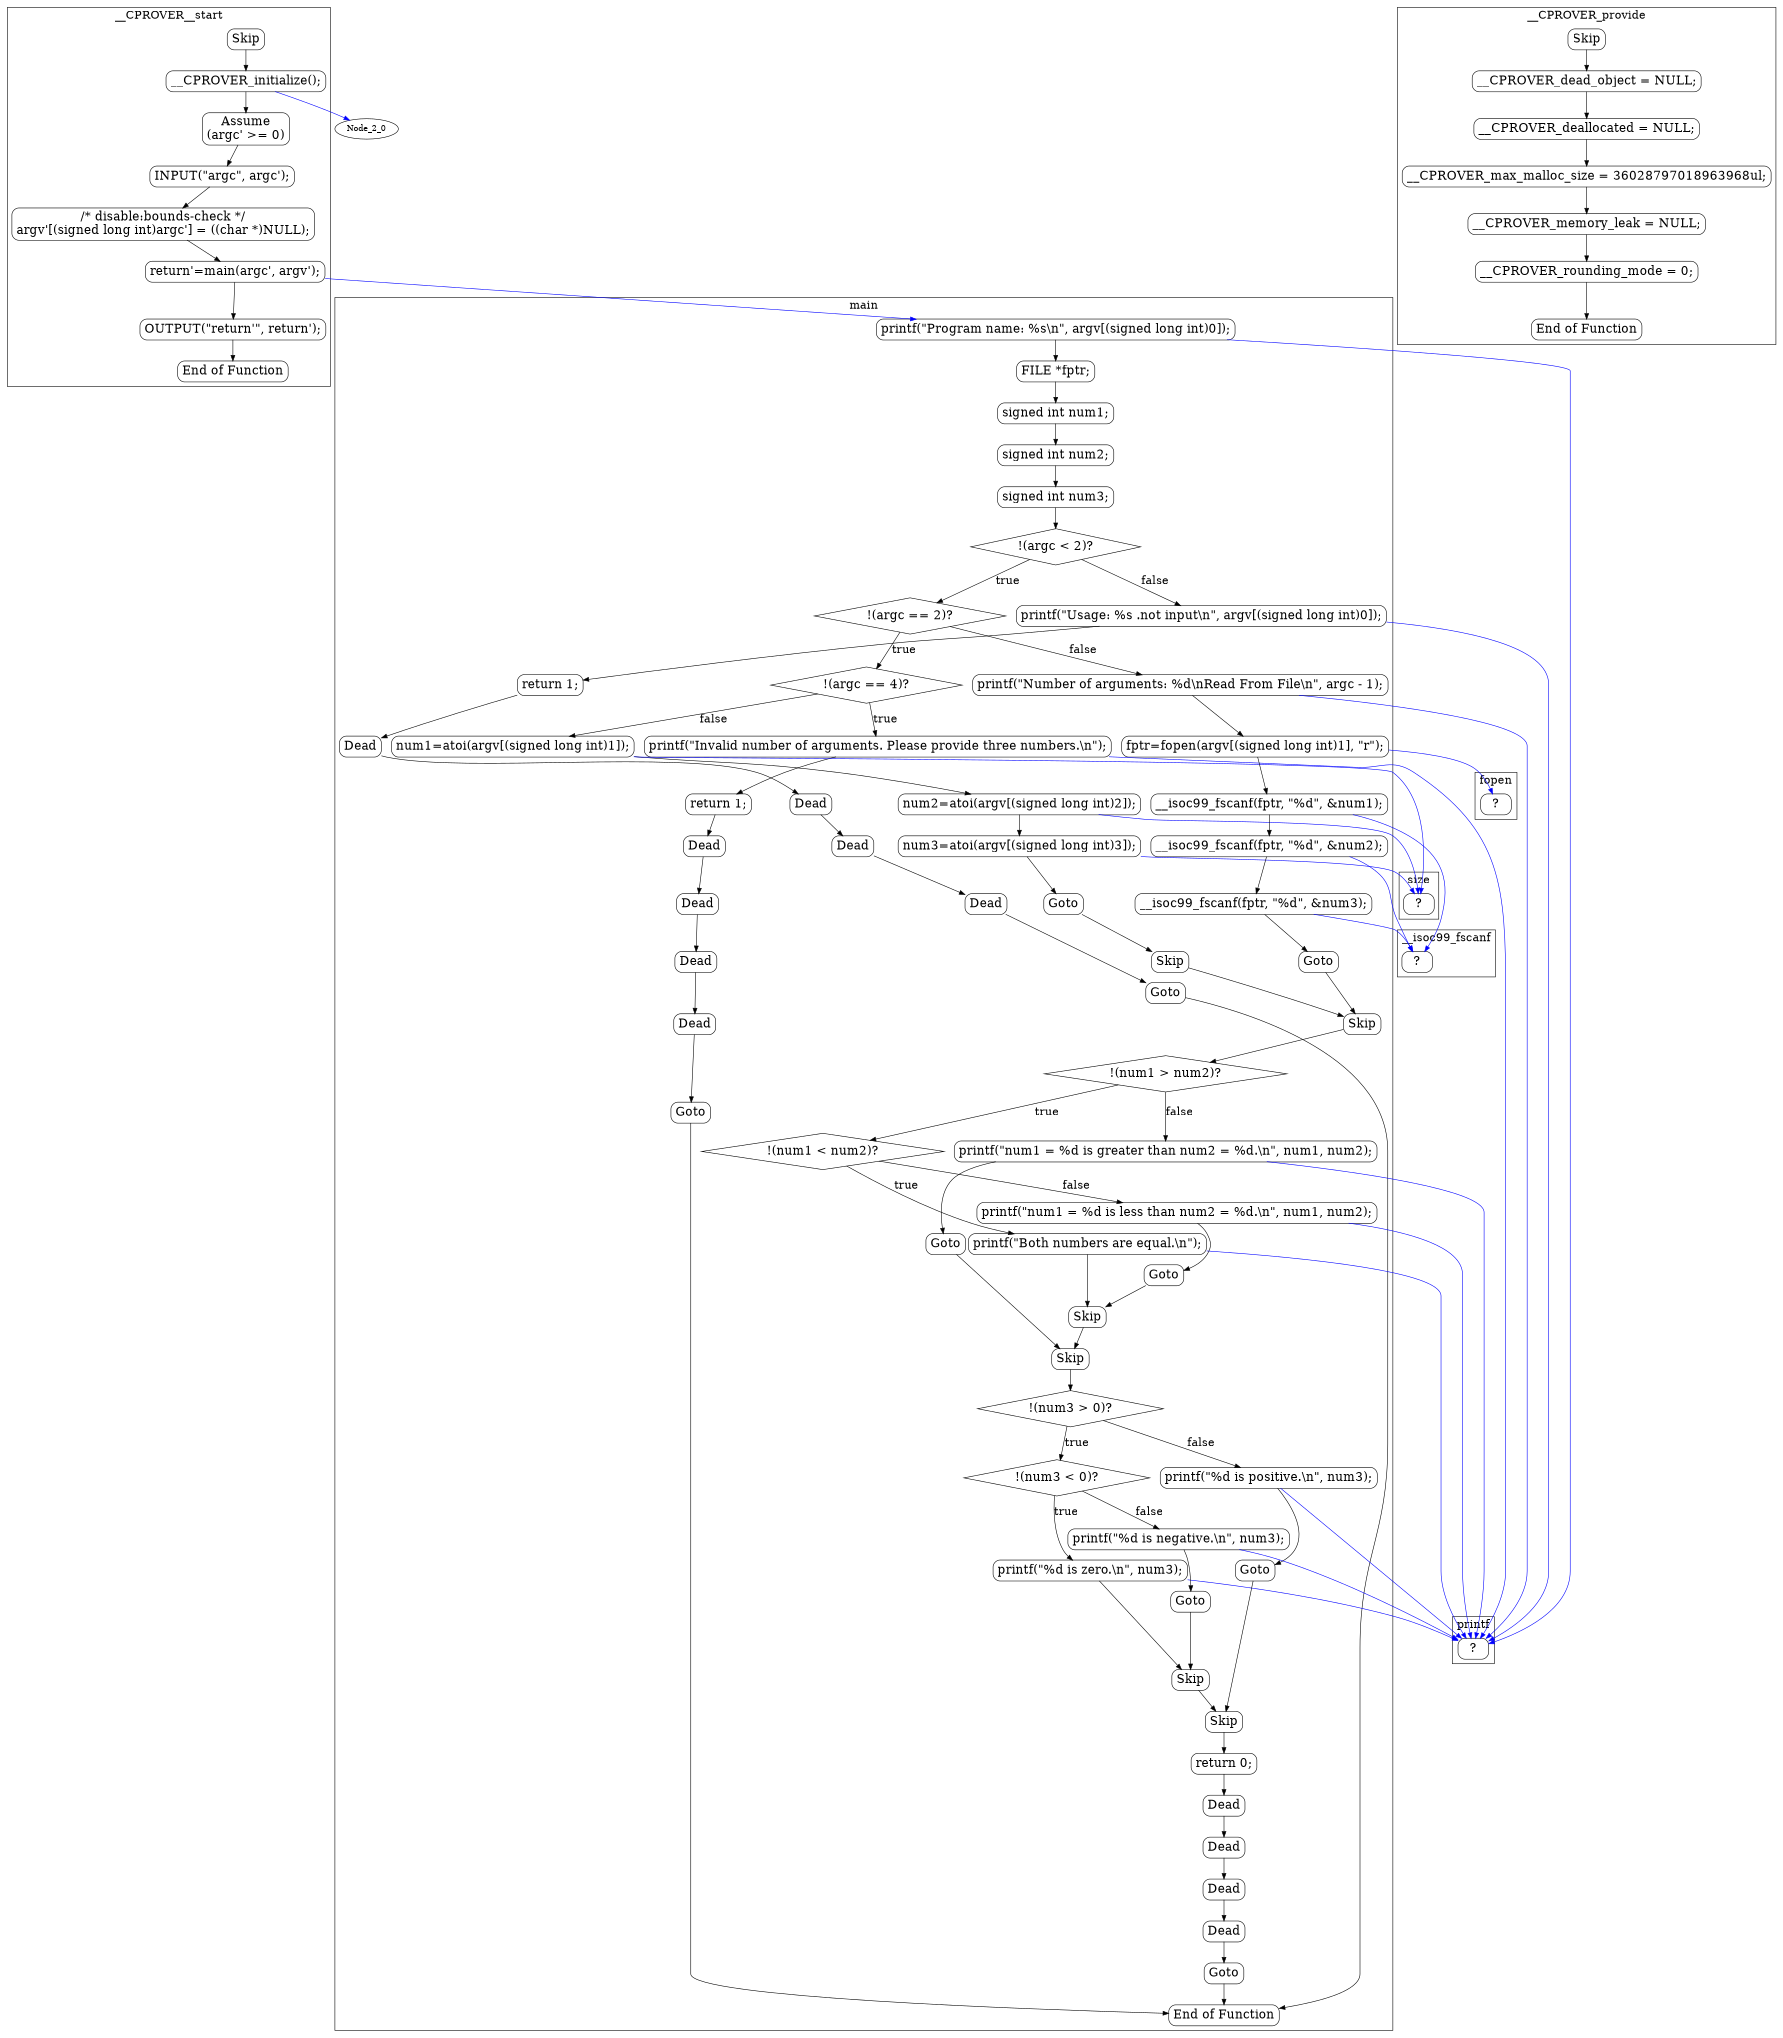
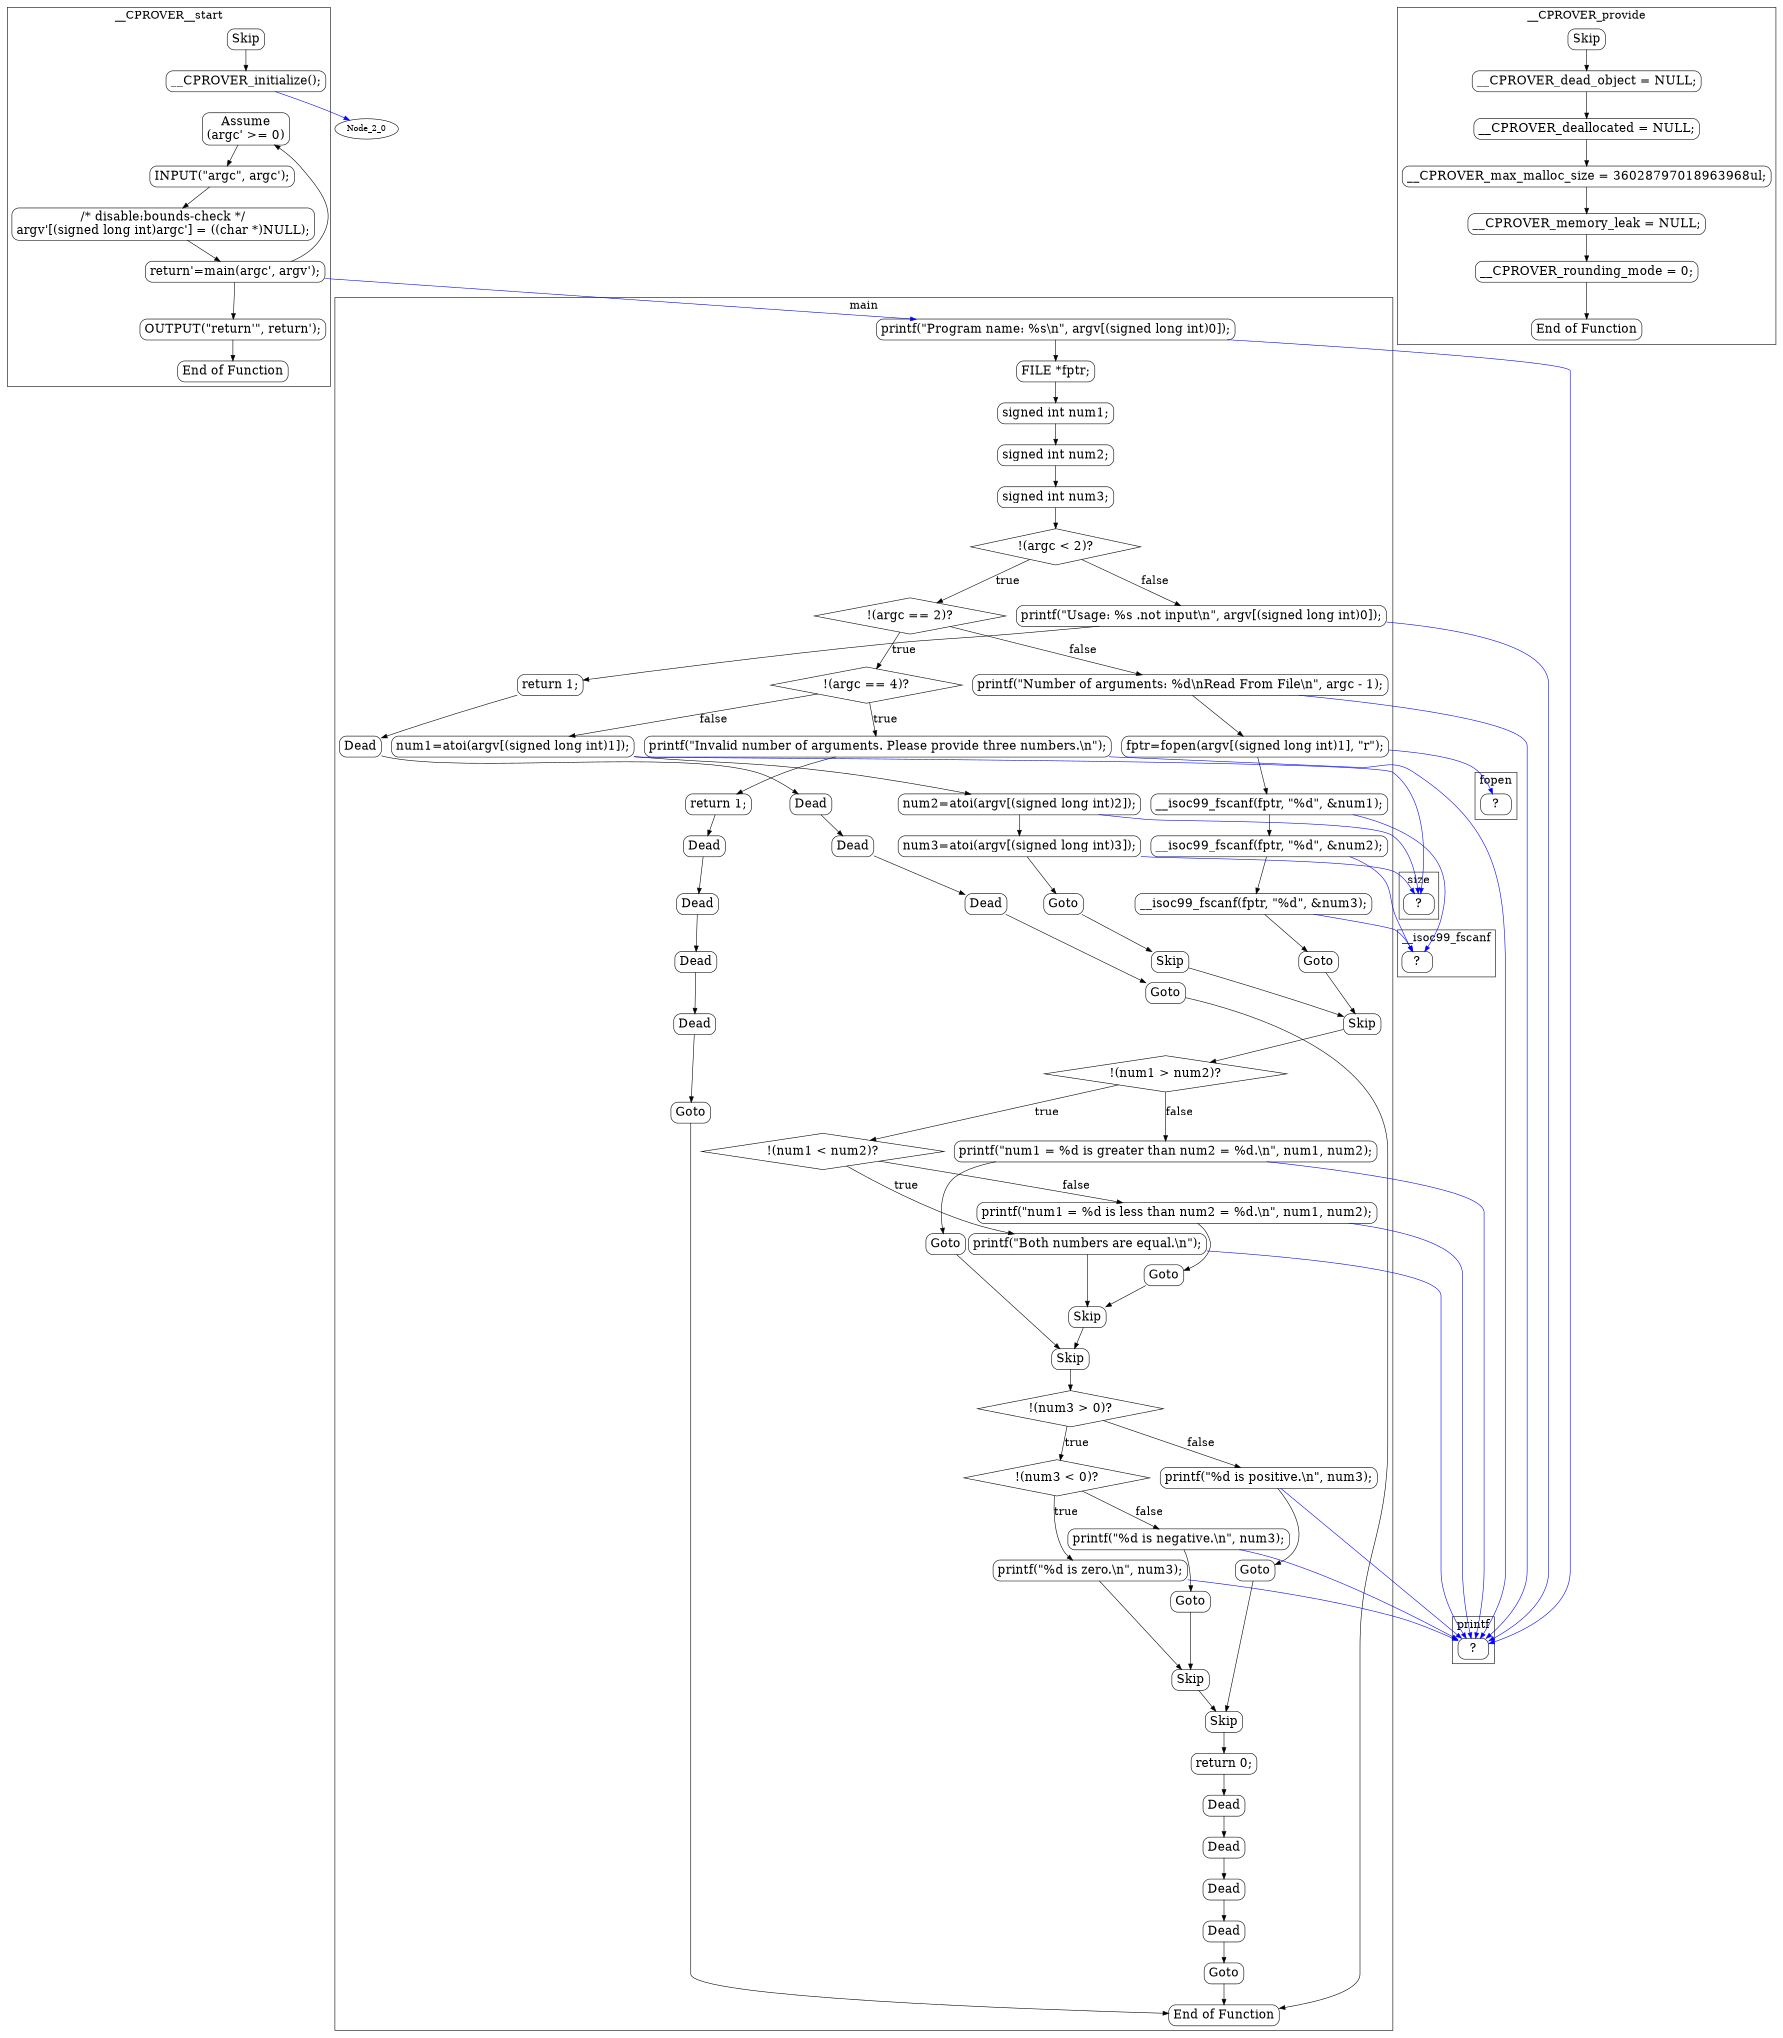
(246, 100) -> (326, 204)
